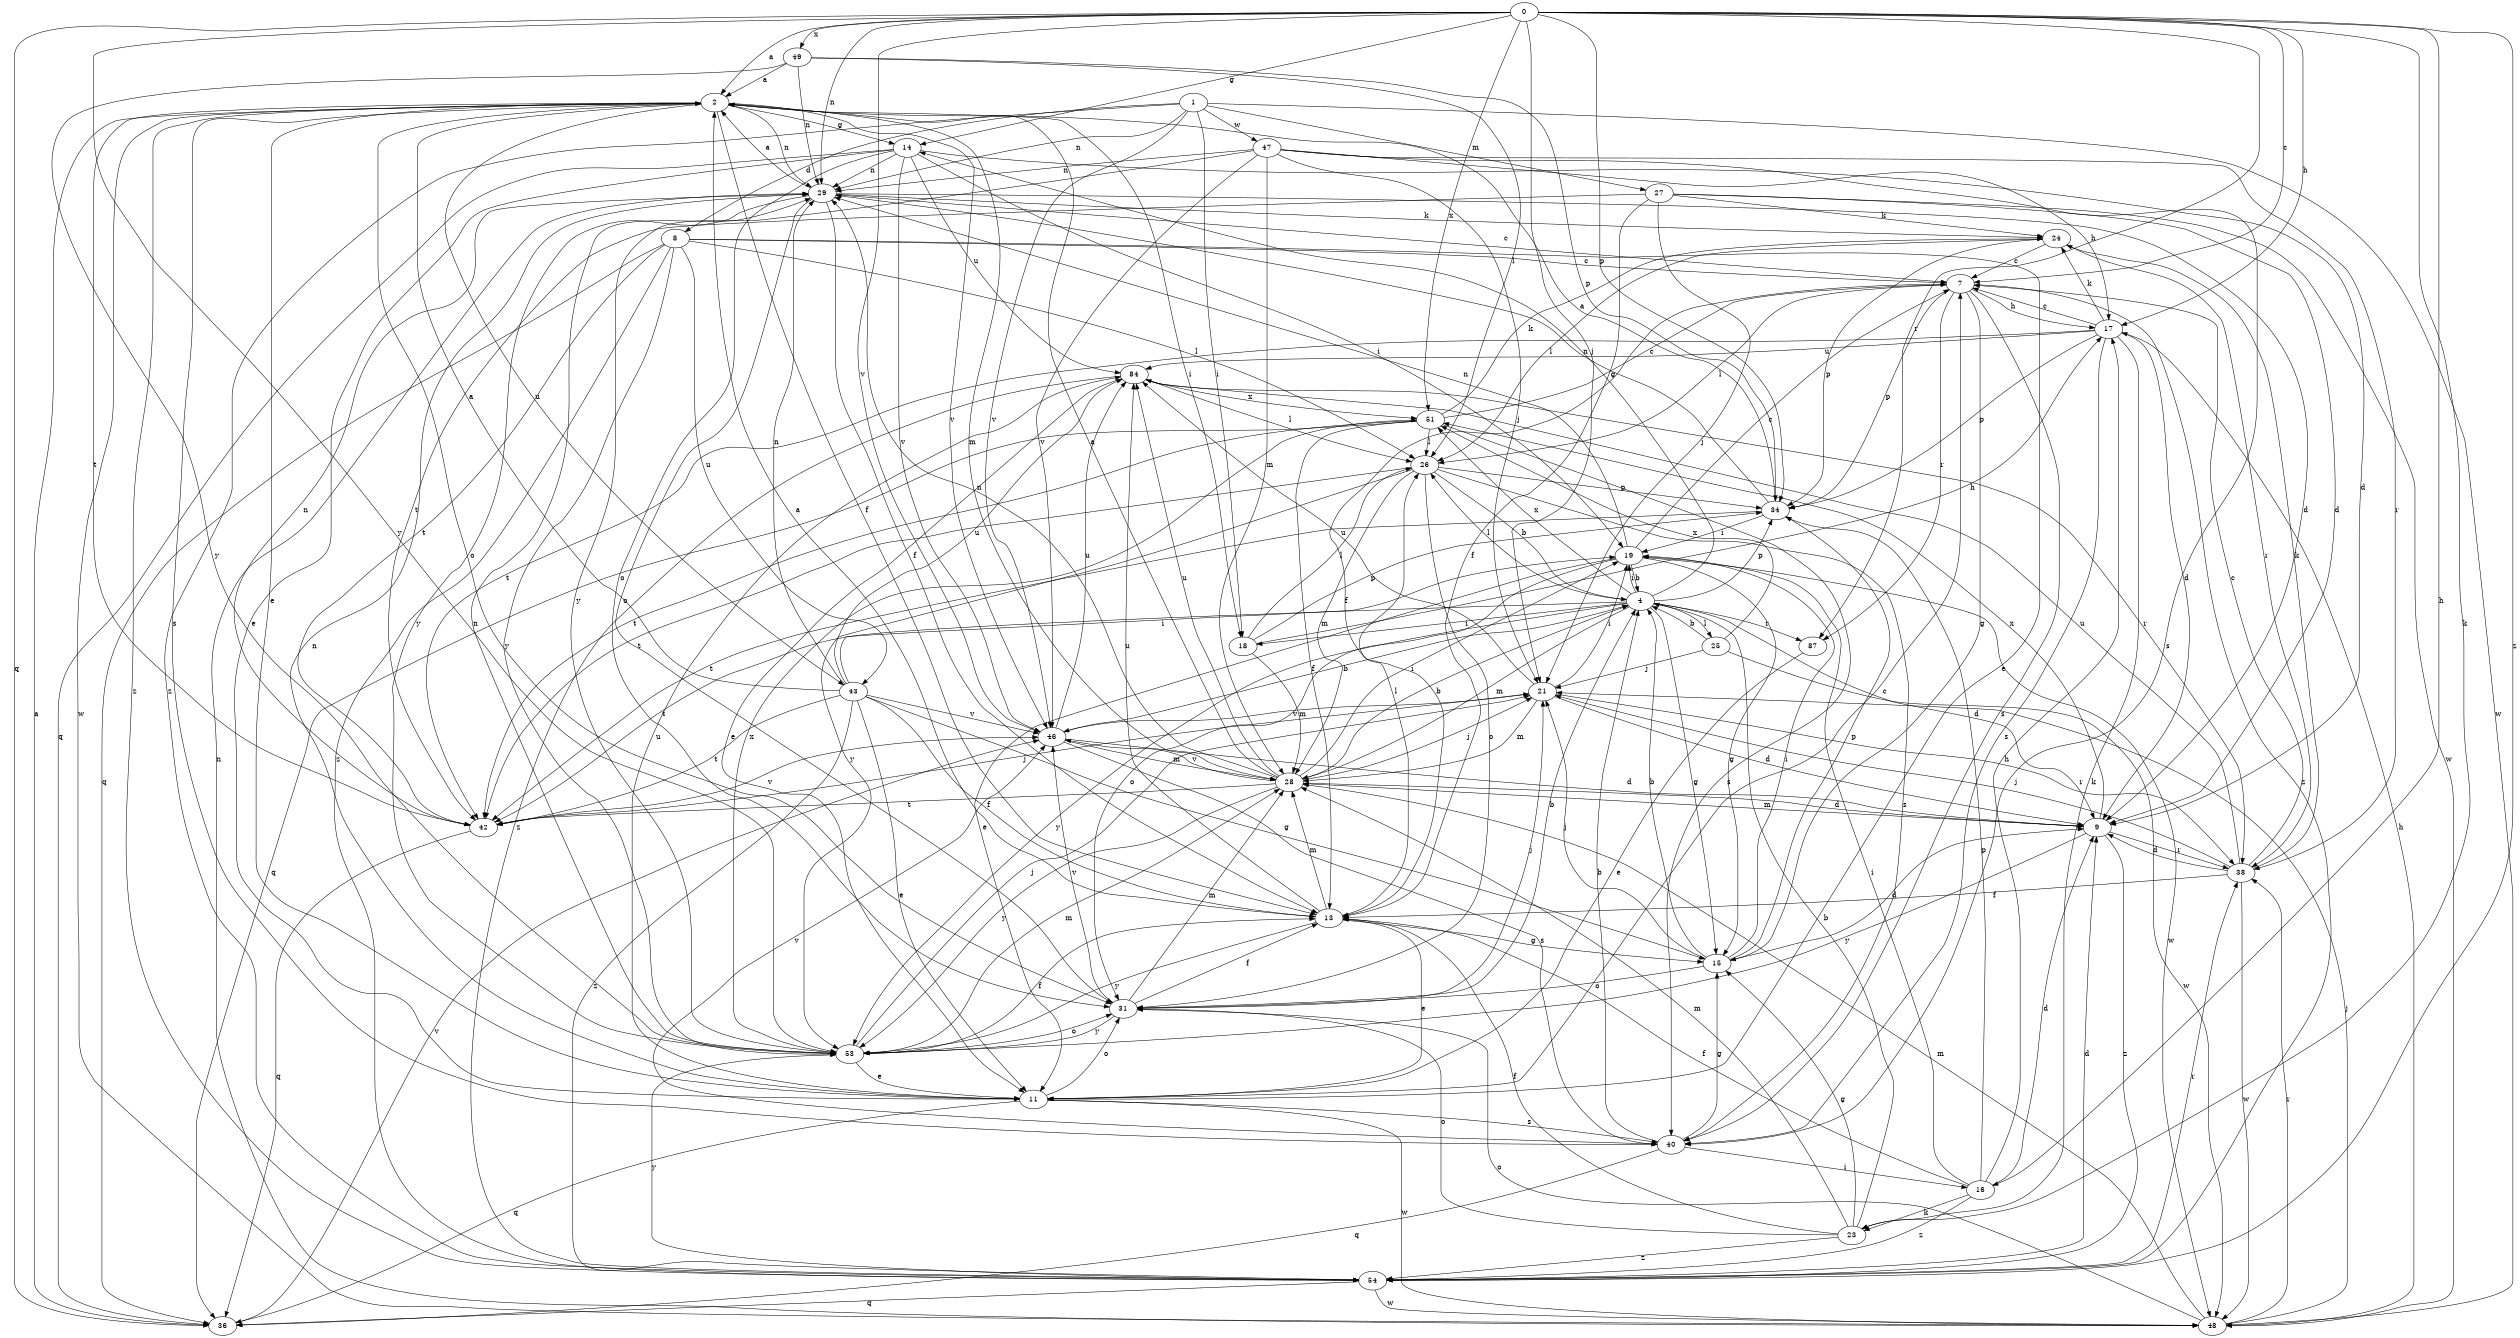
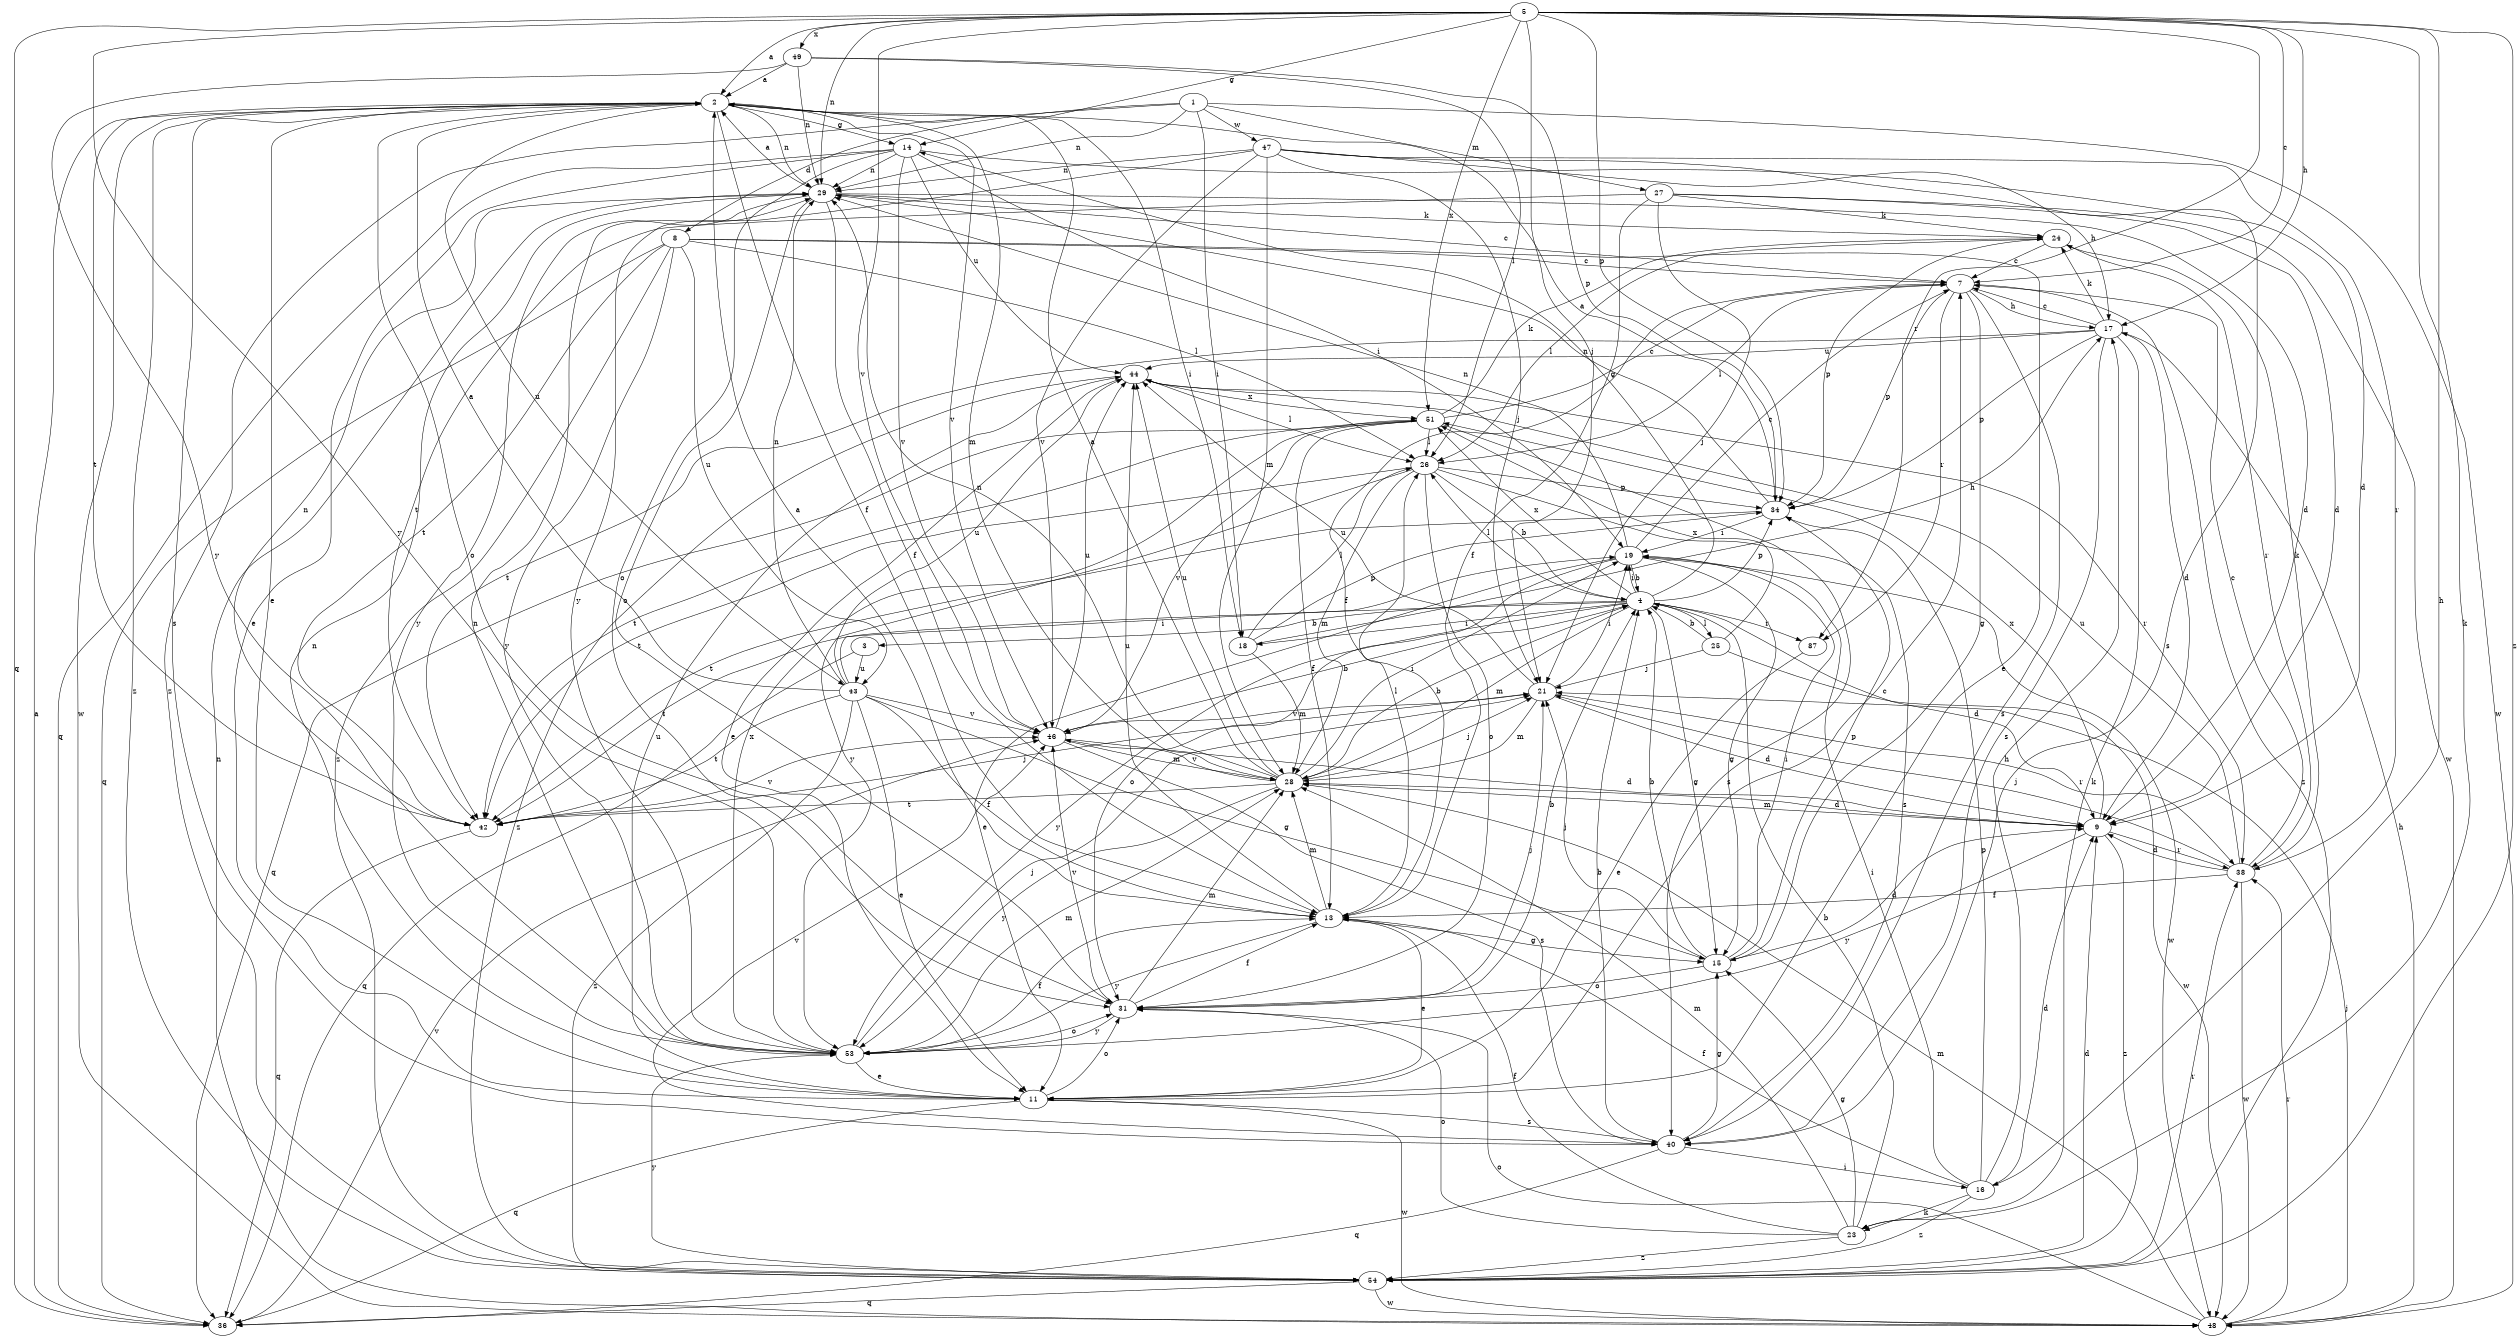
(1524, 12) -> (1524, 12)
(1000, 365) -> (1201, 542)
(1134, 374) -> (1134, 374)
none -> (865, 646)
